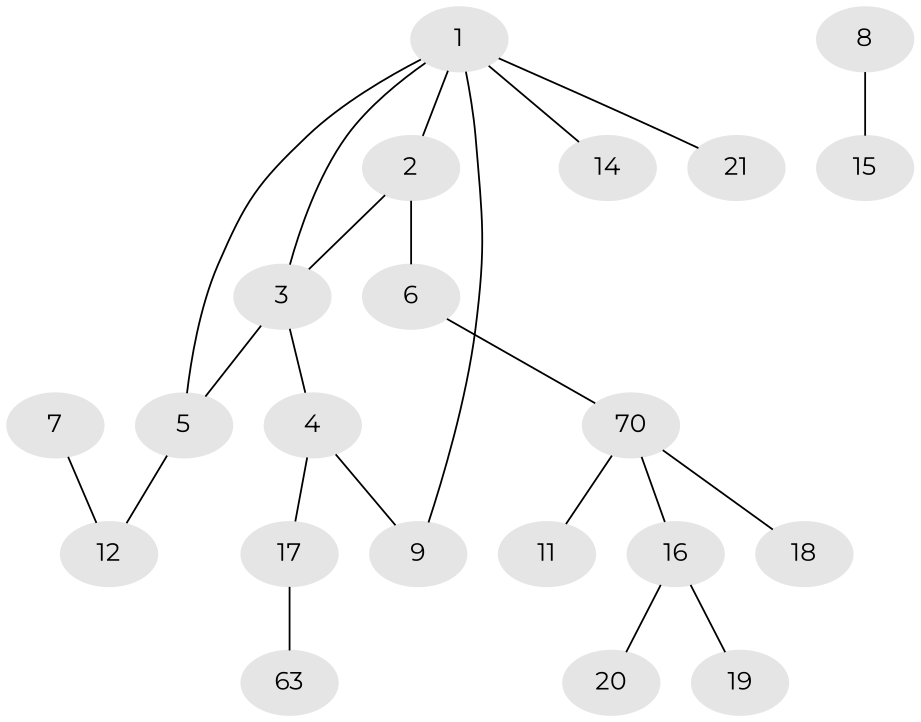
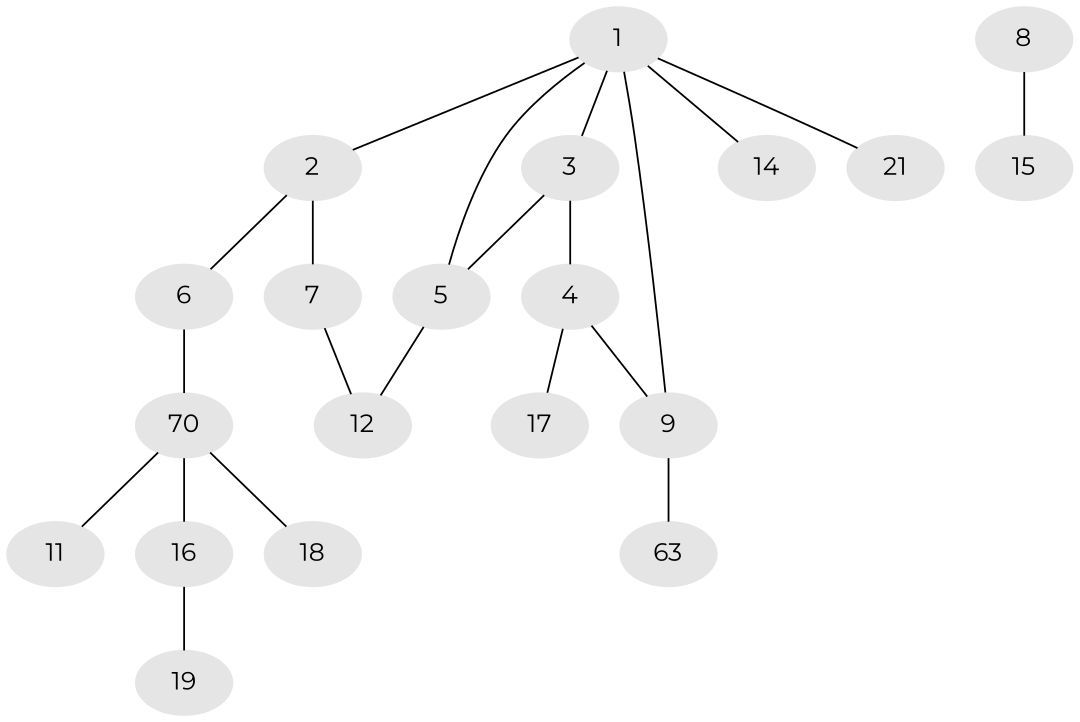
(347, 232) -> (313, 233)
(290, 619) -> (669, 490)
(611, 683) -> none
